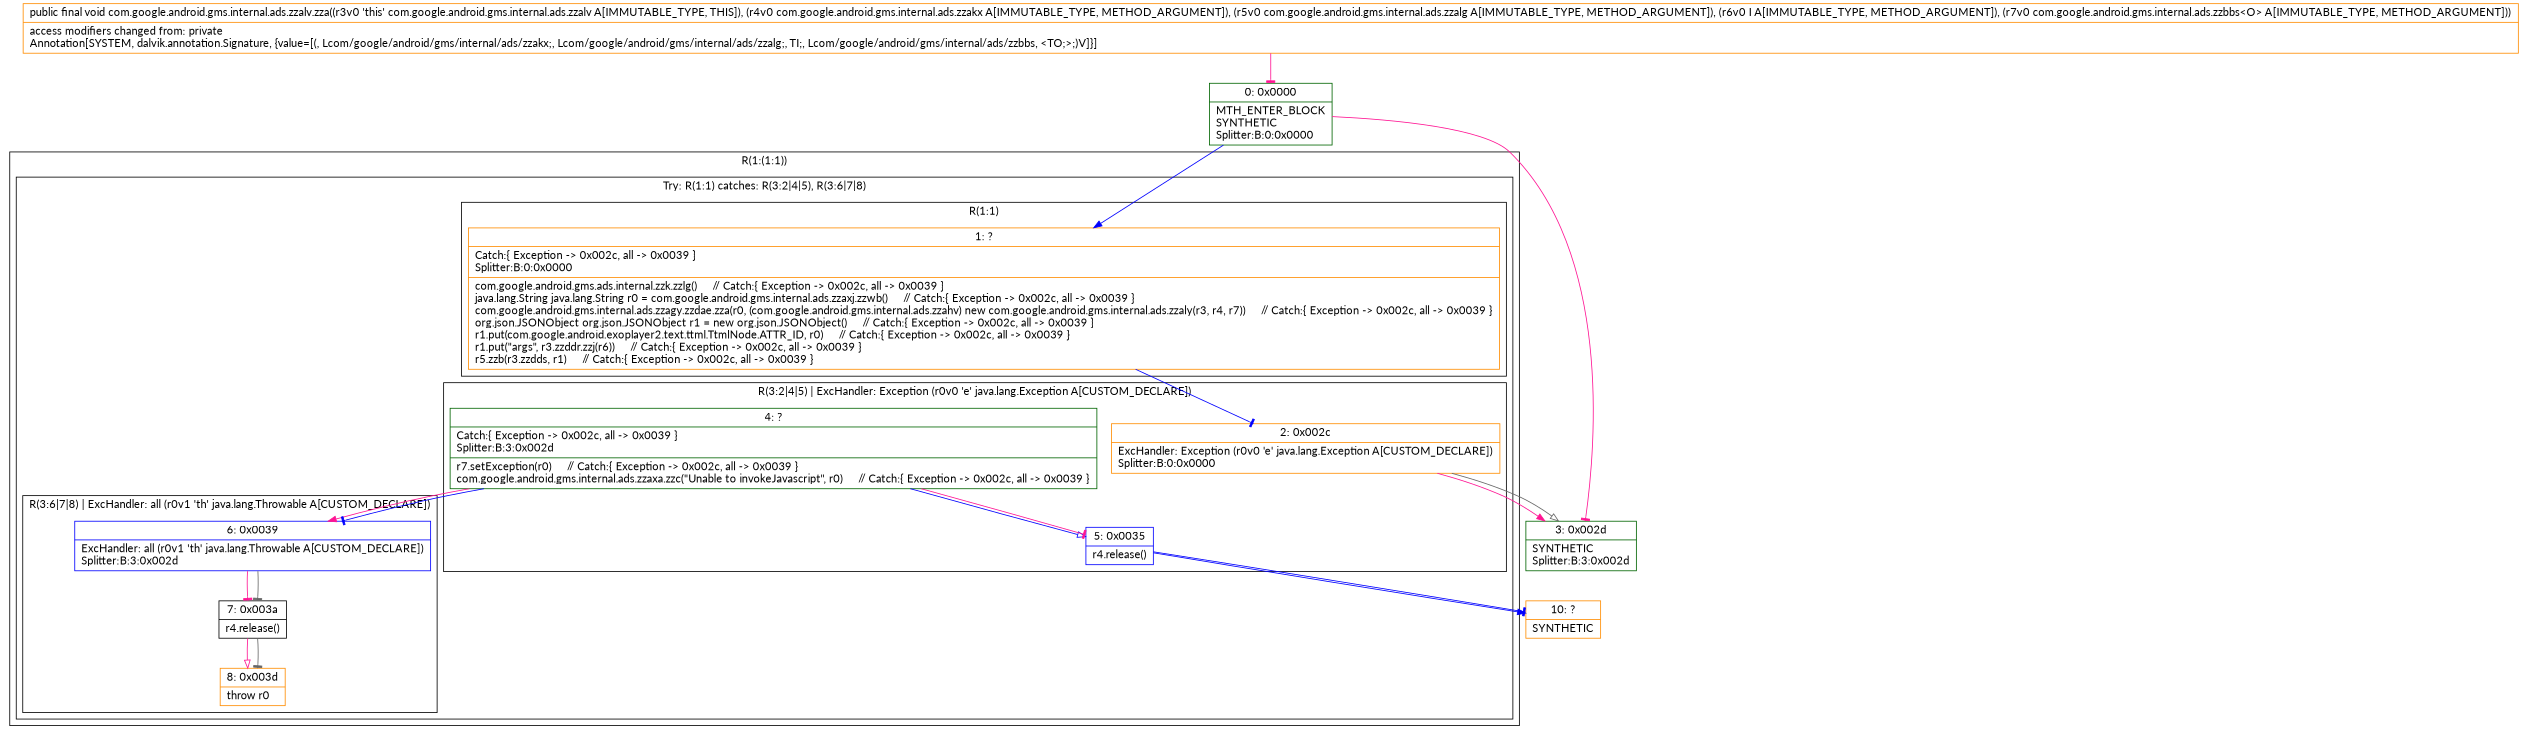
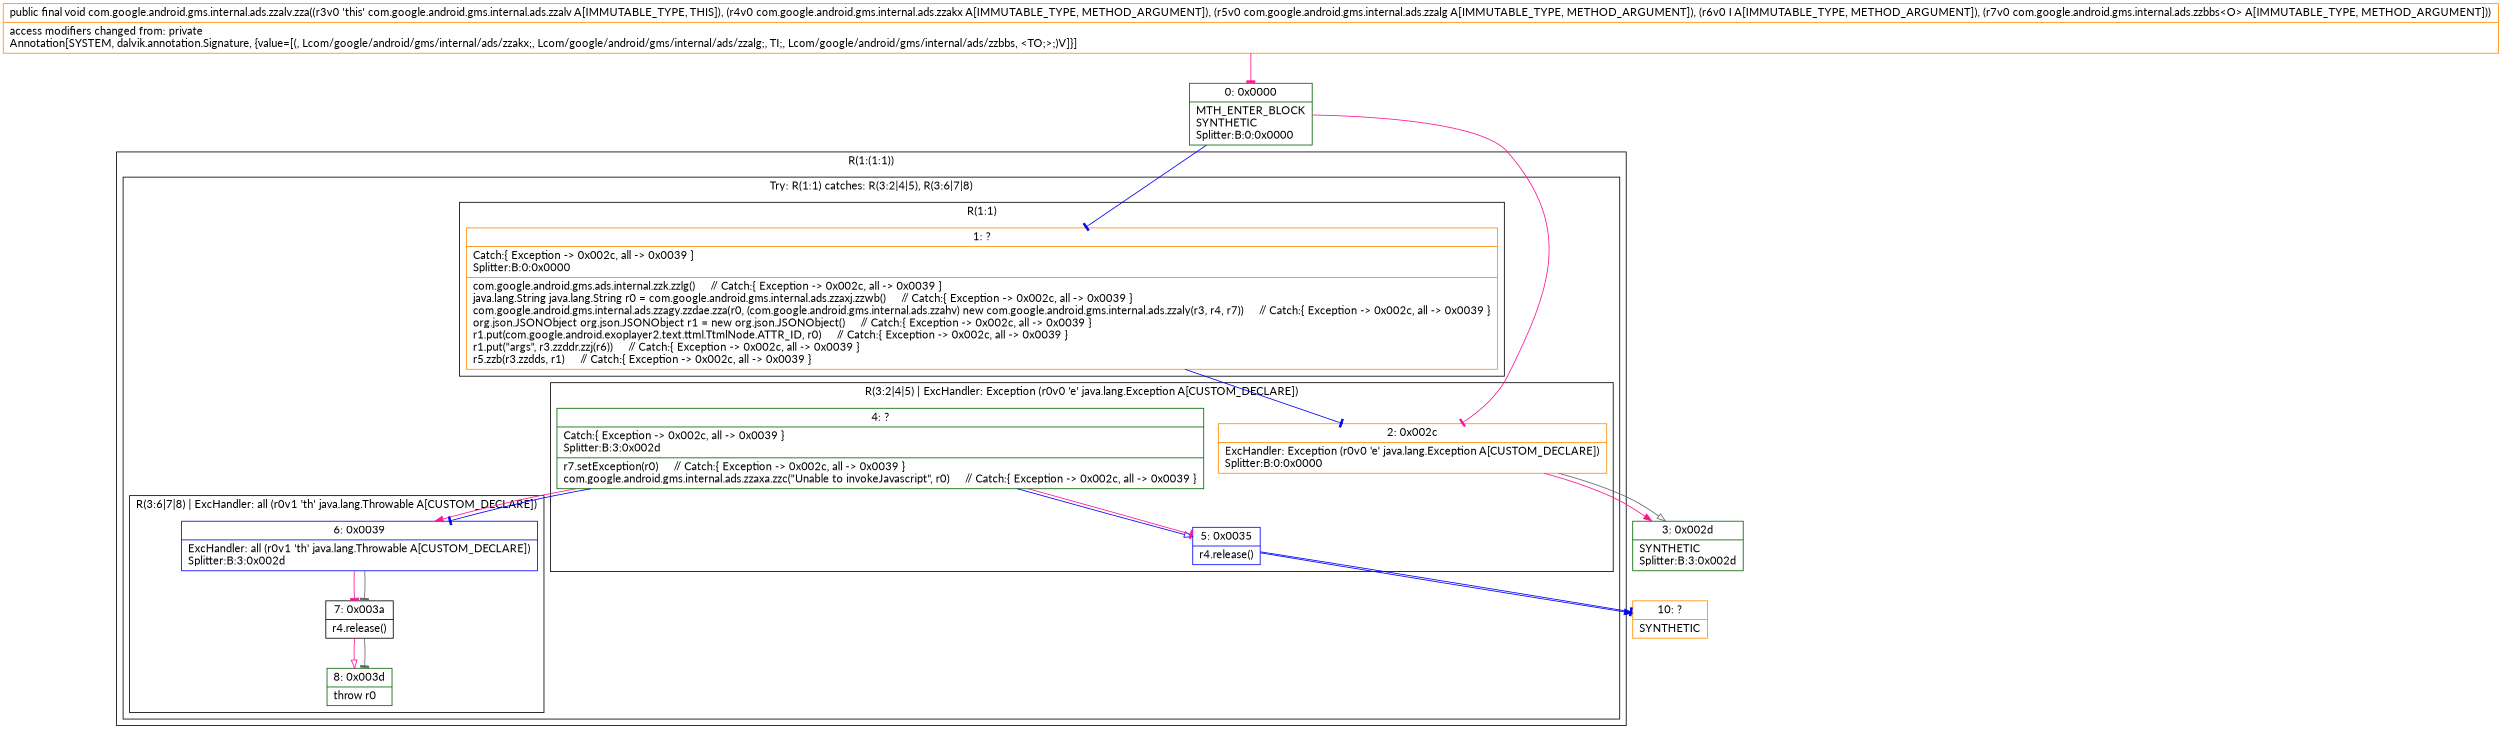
(1162, 184) -> (1147, 185)
(1564, 236) -> (1536, 195)
(253, 687) -> (360, 687)
